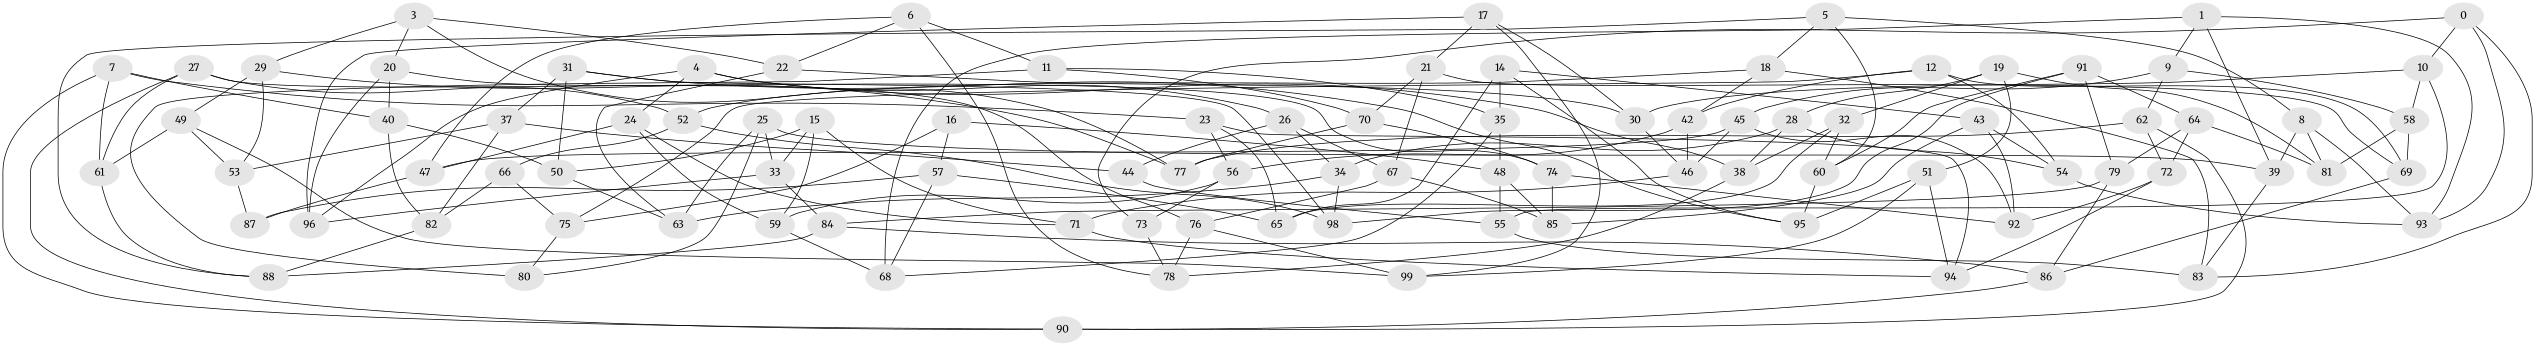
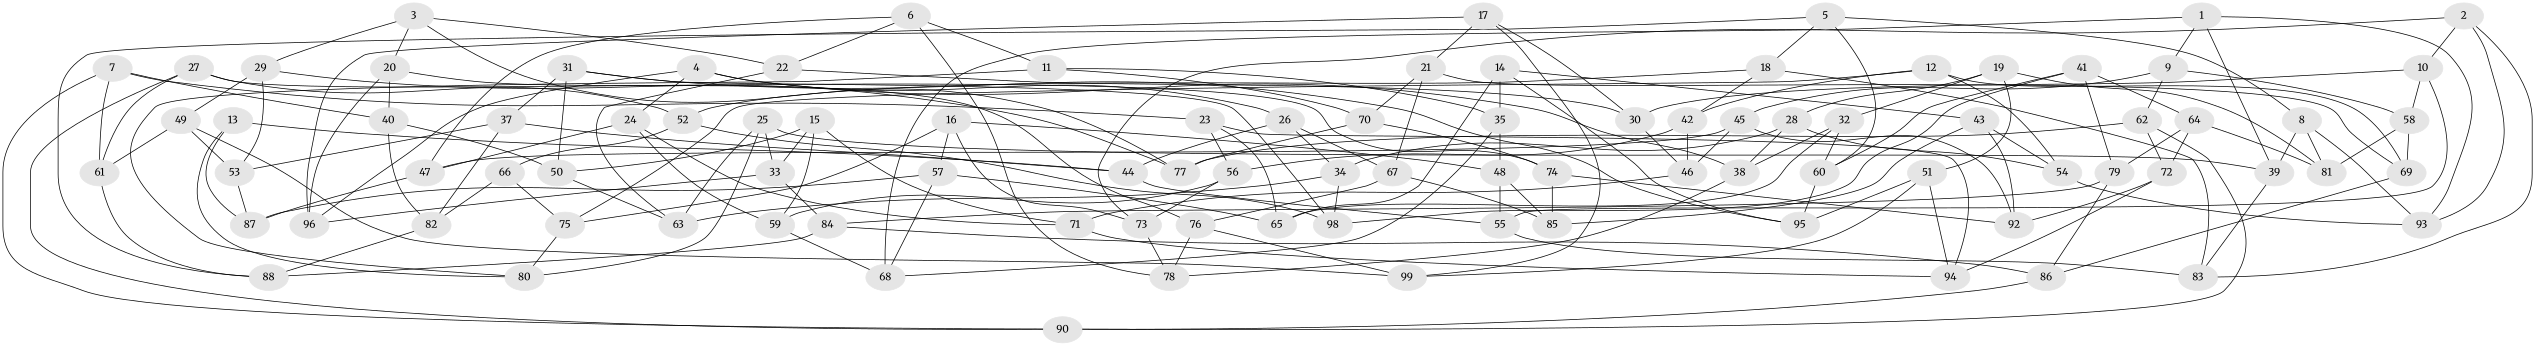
(2464, 16) -> (2464, 16)
(2082, 68) -> (2082, 68)
none -> (233, 121)
none -> (1007, 193)
